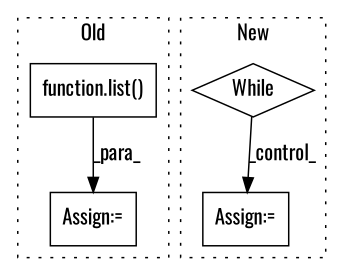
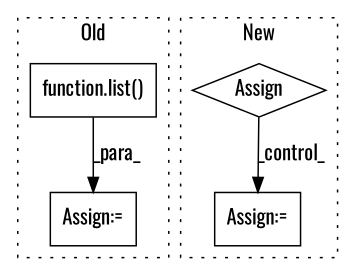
(253, 90) -> (259, 90)
